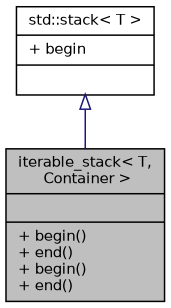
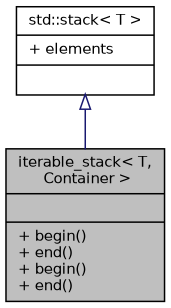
(58, 49) -> (72, 49)
